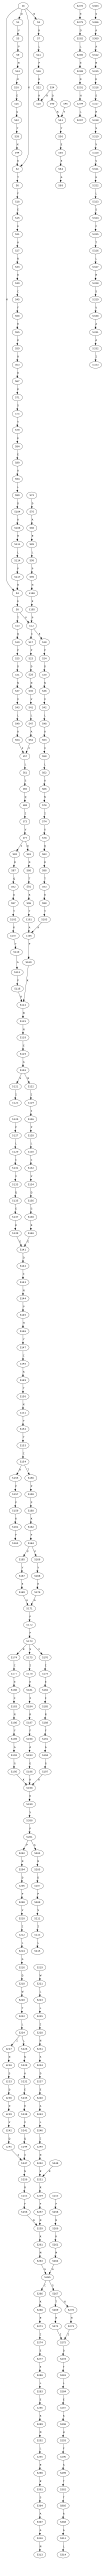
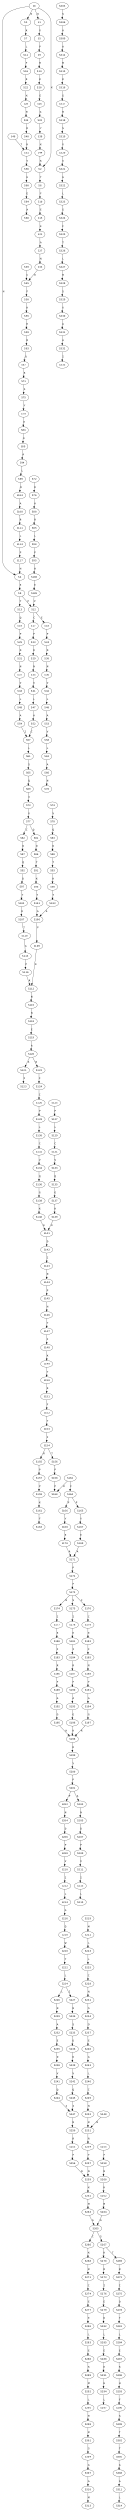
(46, 95) -> (26, 111)
(17, 274) -> (34, 274)
(44, 813) -> none
(31, 1518) -> (63, 1486)
(67, 2334) -> (104, 2285)
